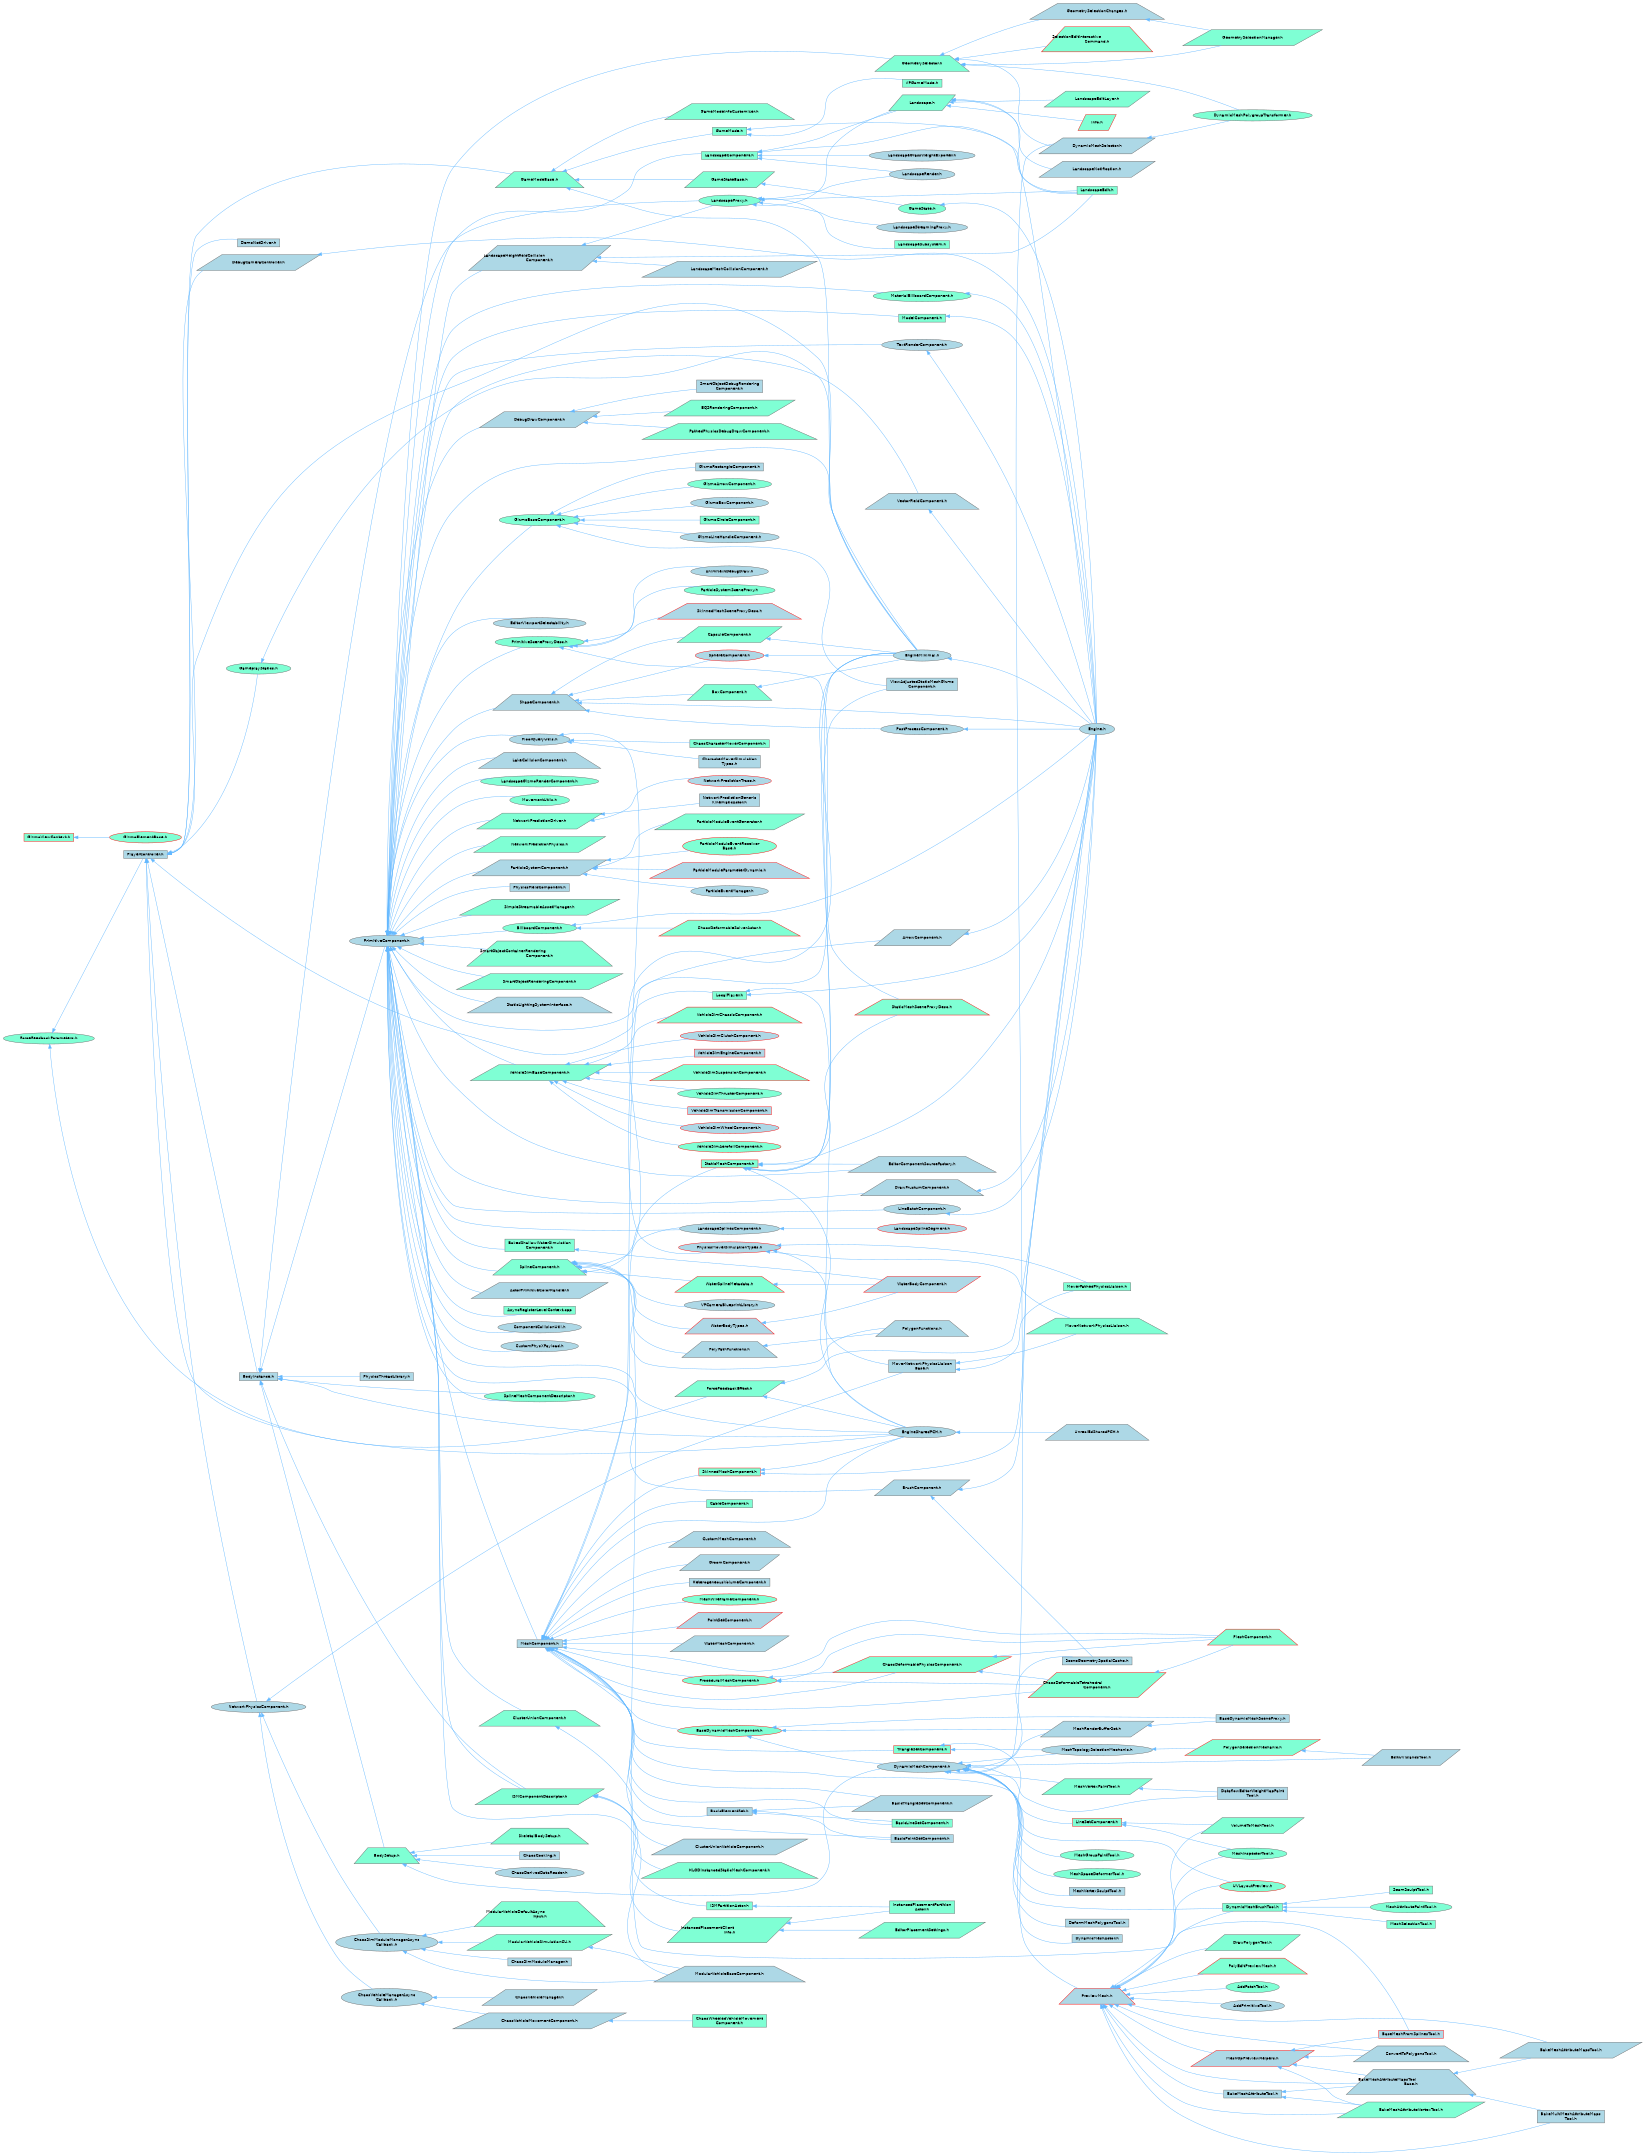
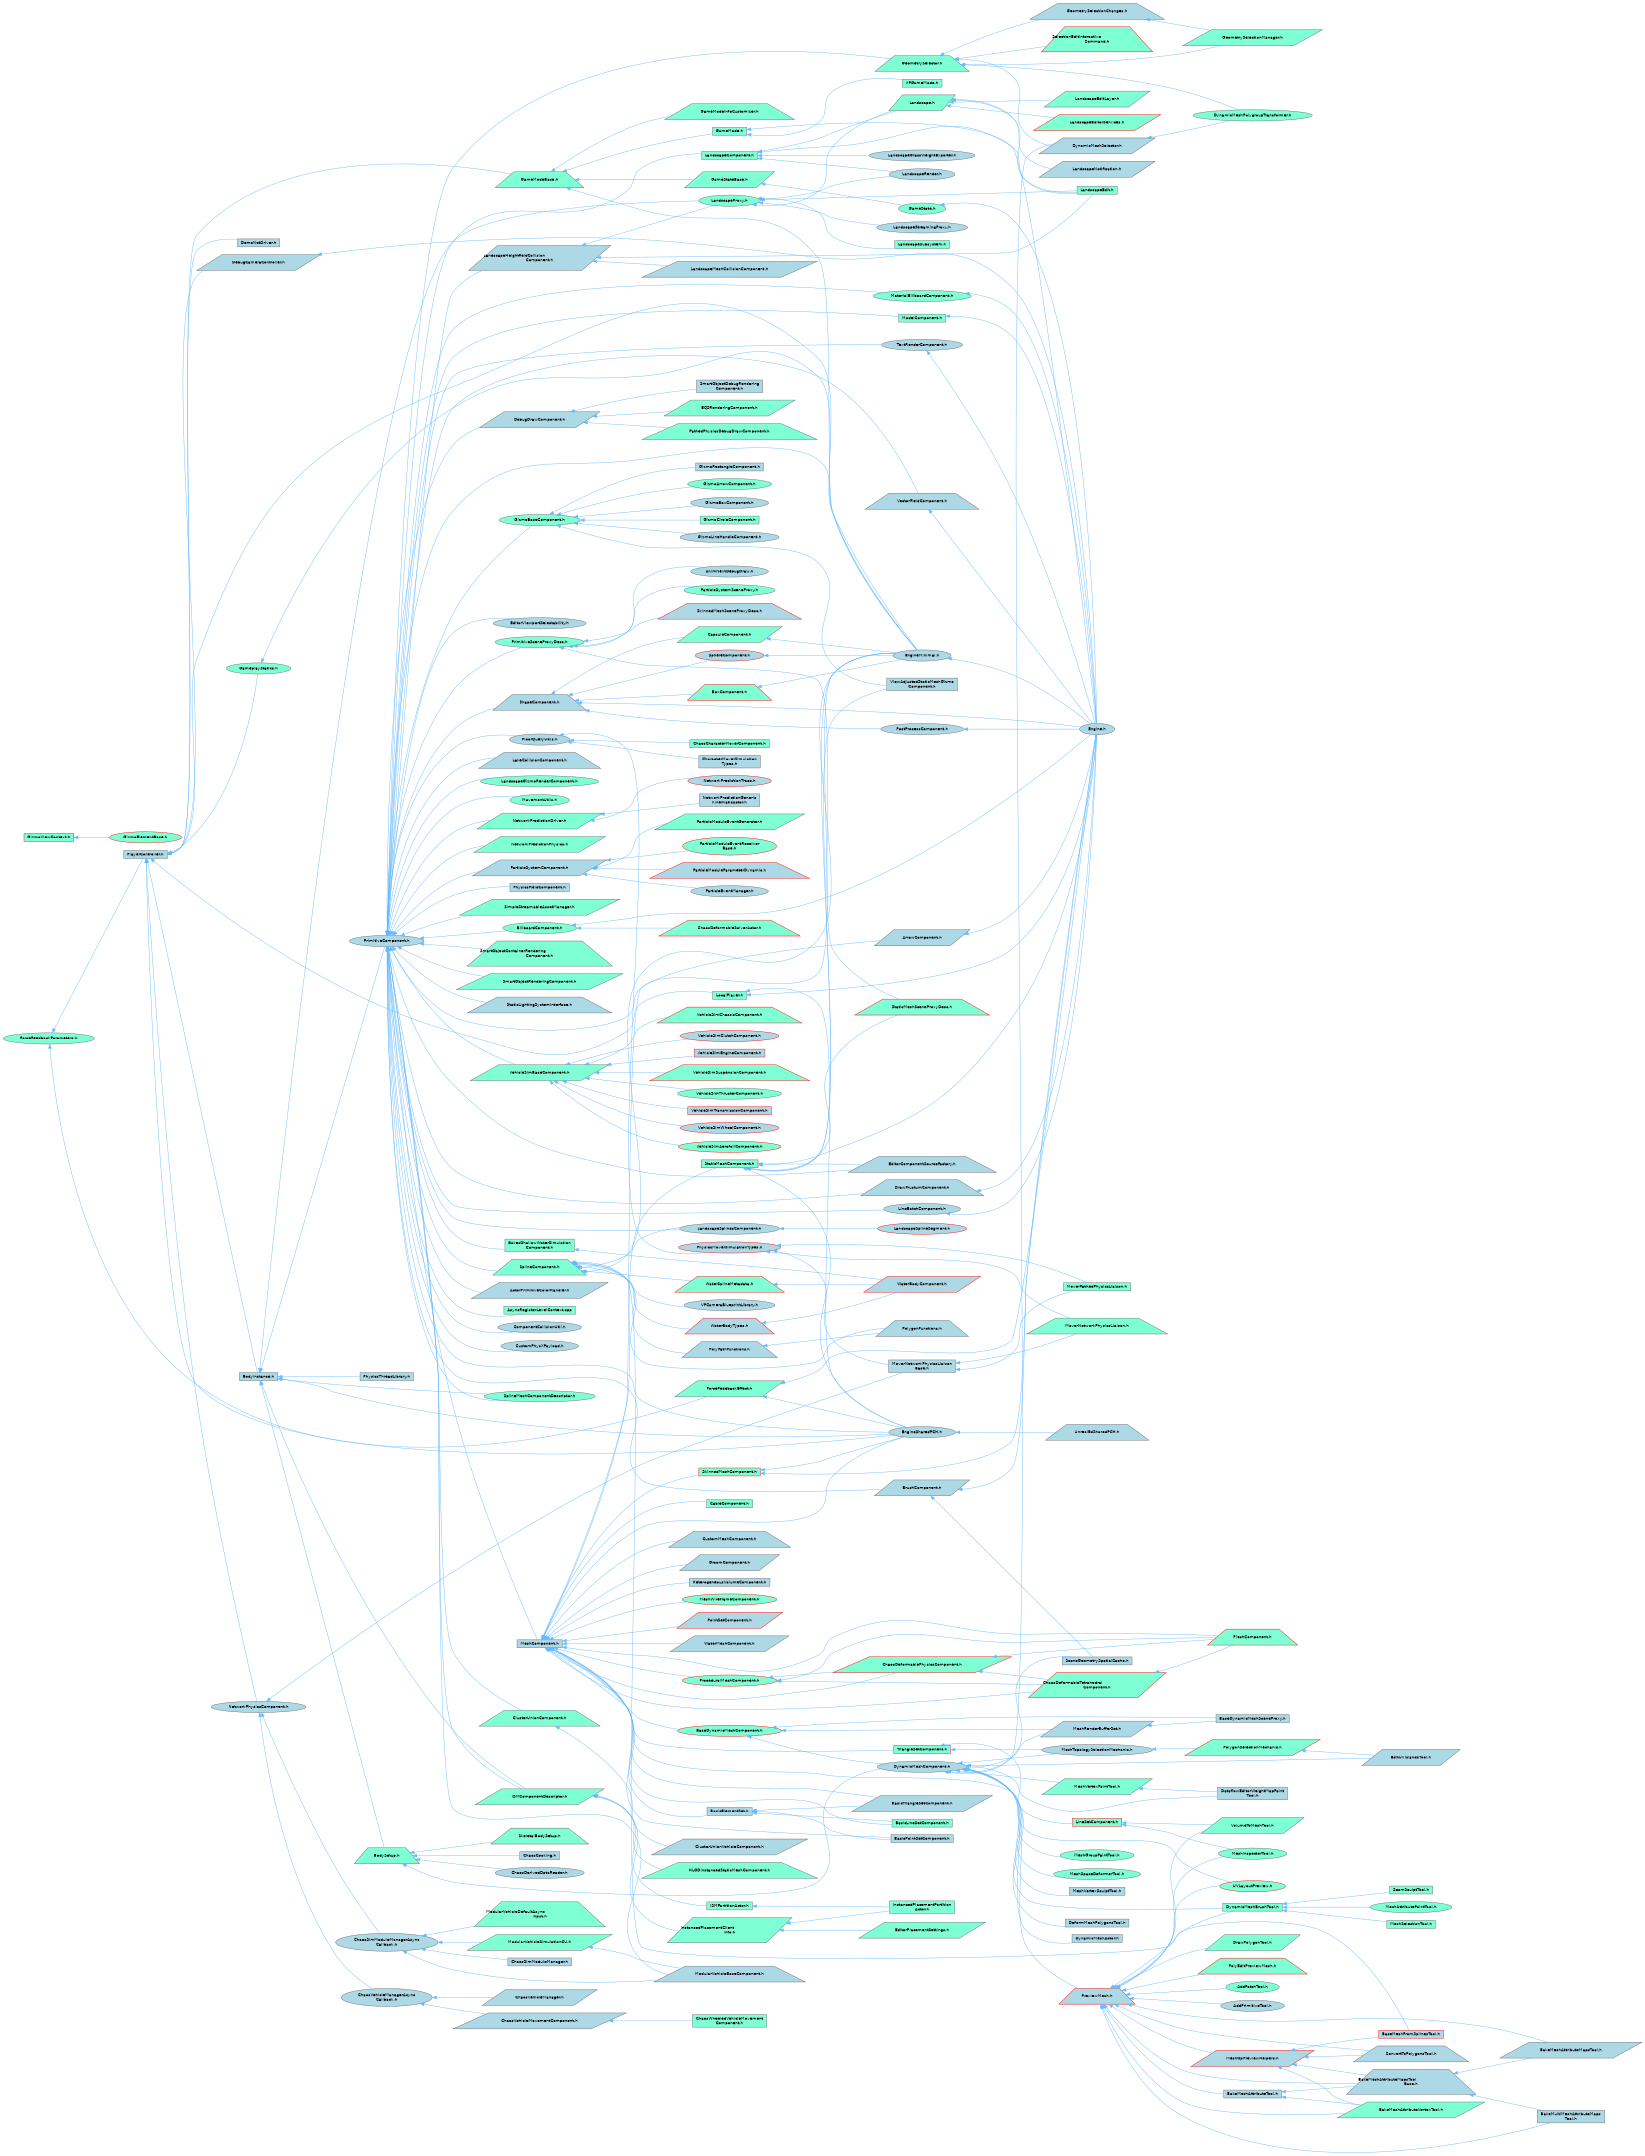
(1097, 122) -> (1097, 122)
(730, 692) -> (730, 692)
